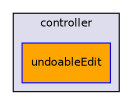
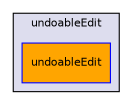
(66, 24) -> (66, 24)
